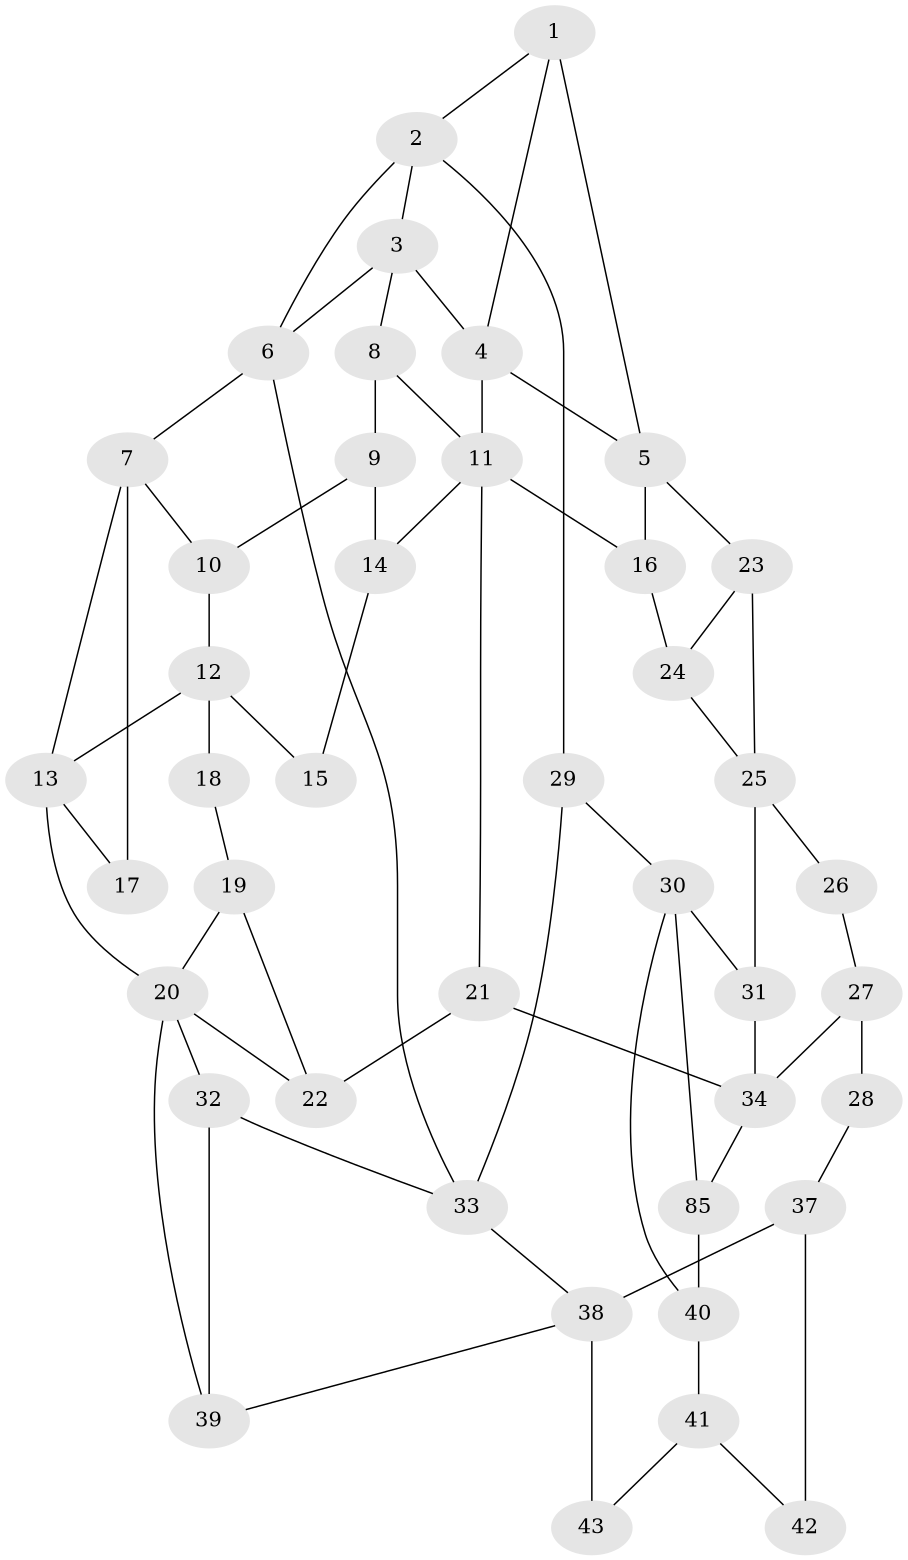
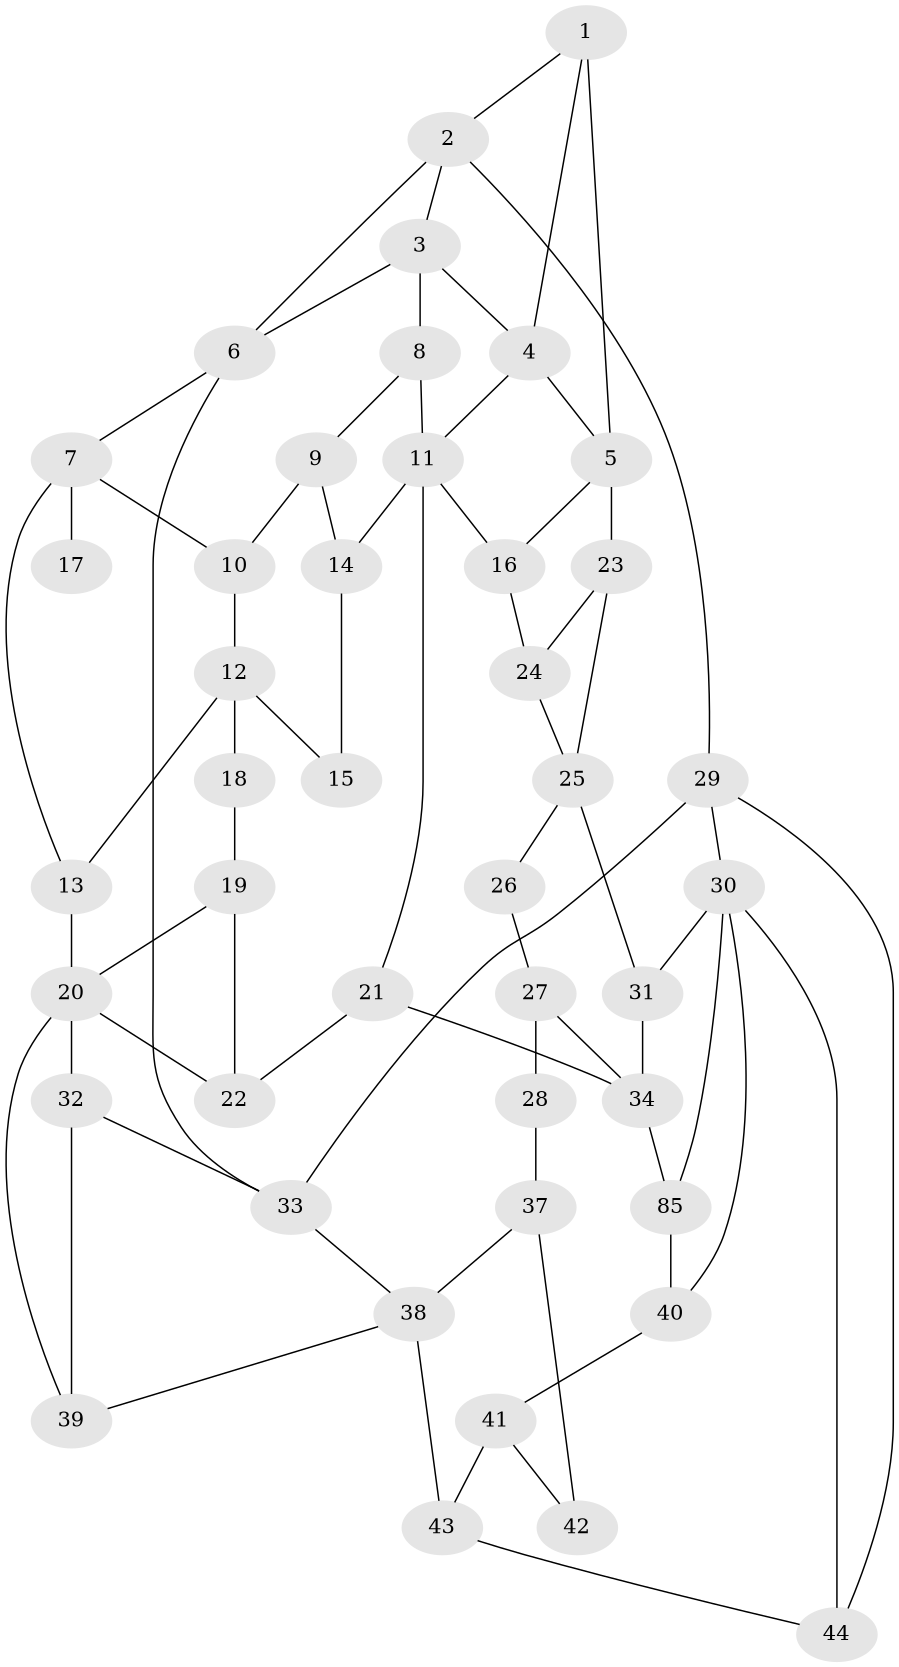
(87, 834) -> none
none -> (837, 1635)
